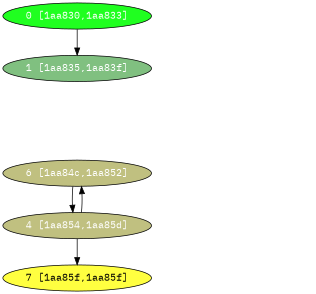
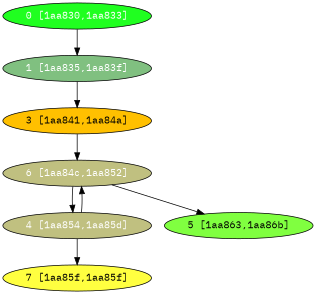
none -> (77, 121)
none -> (239, 226)
